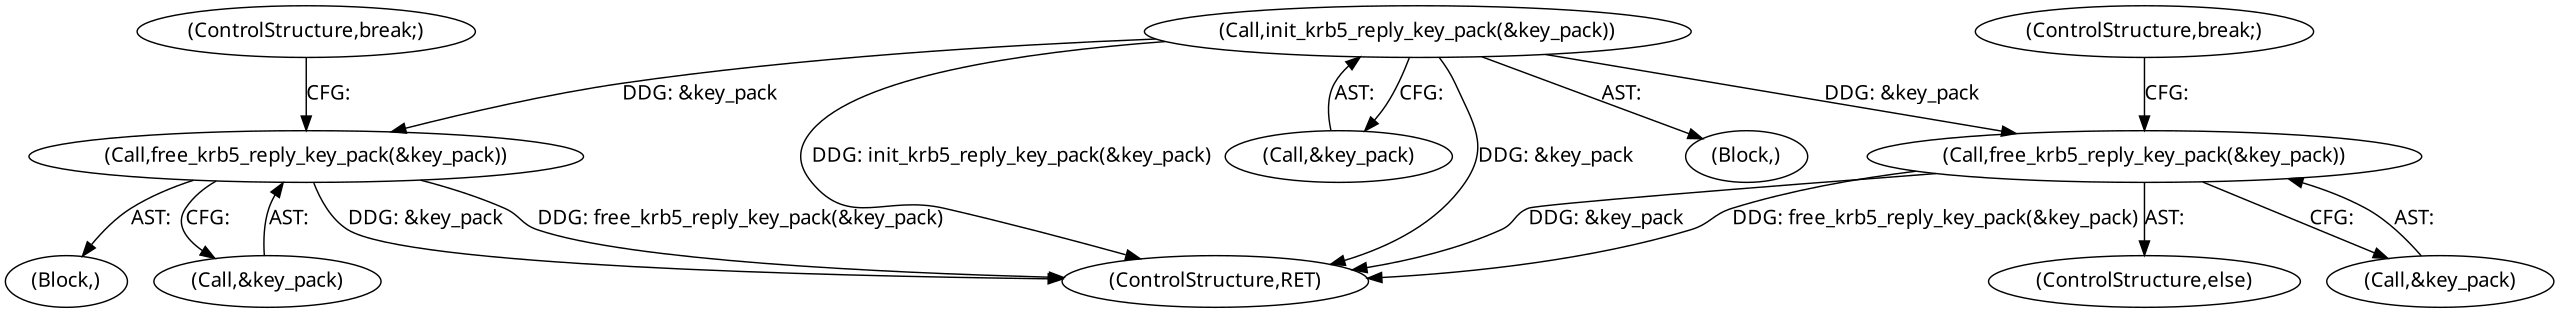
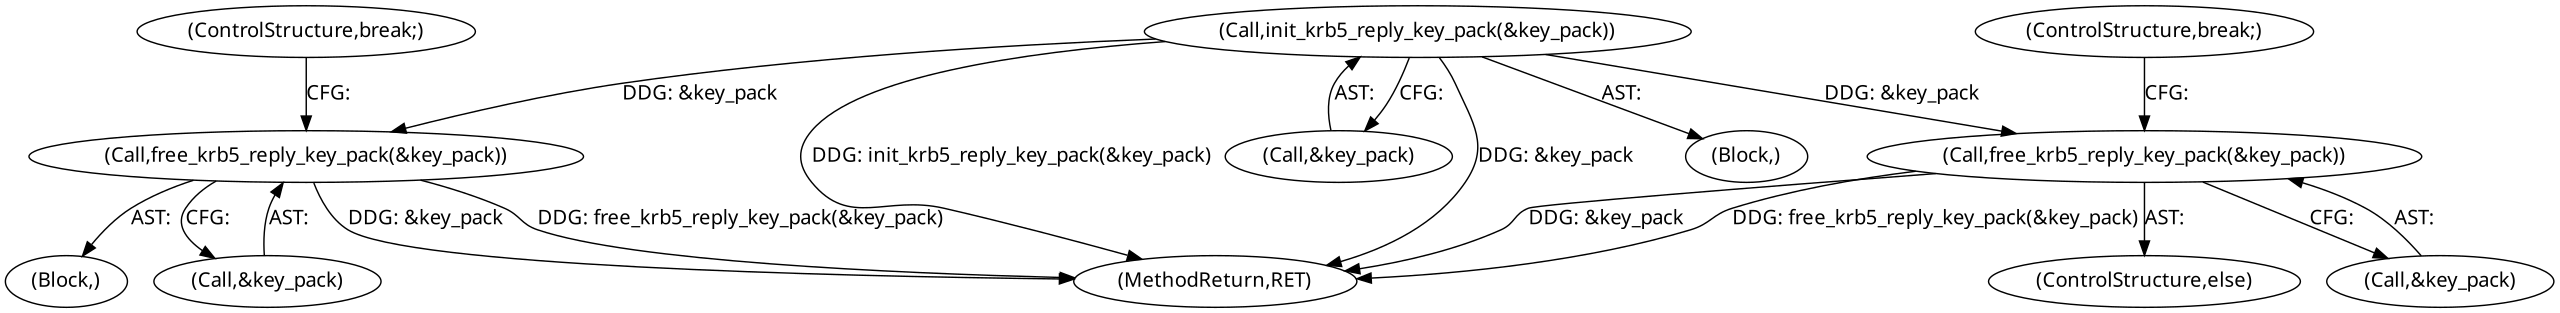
(1215, 281) -> (1215, 281)
